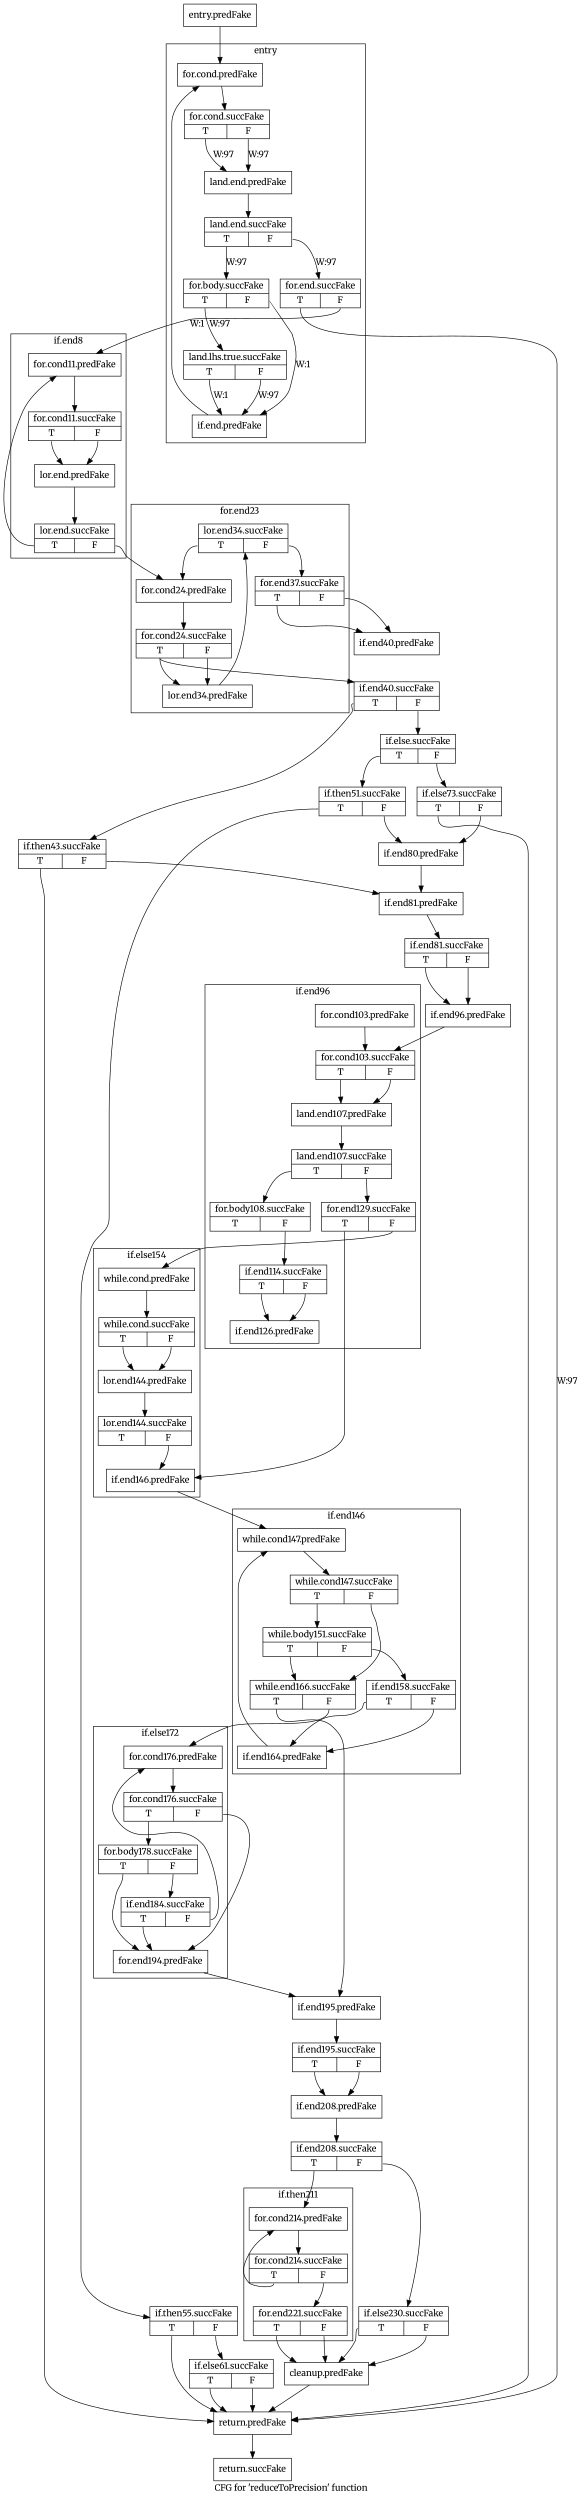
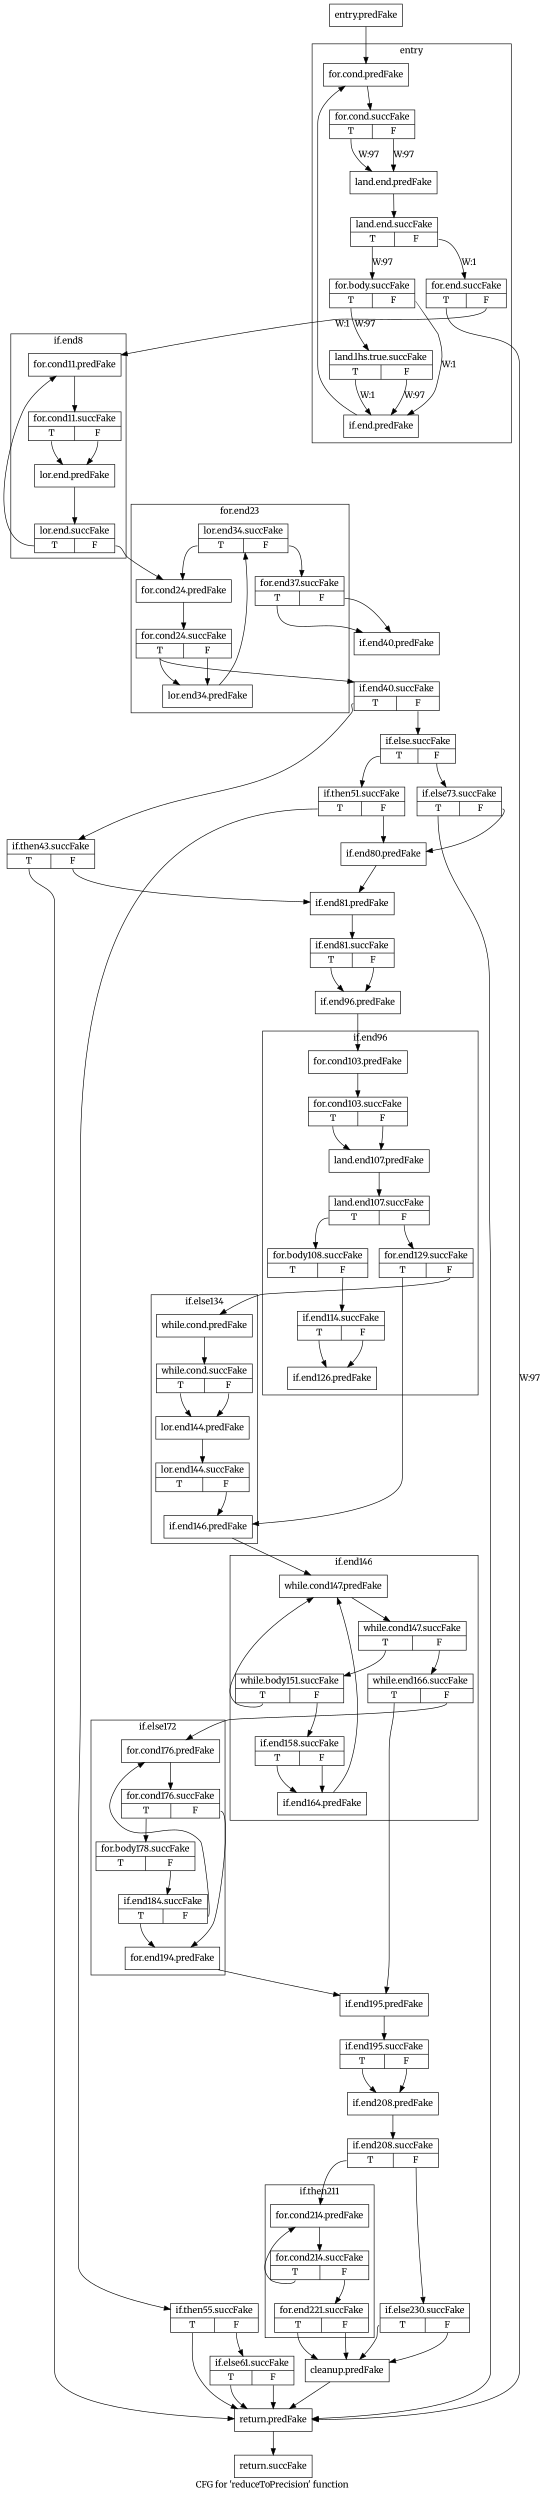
(327, 263) -> (469, 263)
(424, 1036) -> (358, 1027)
(147, 1256) -> (204, 1302)
(291, 1666) -> (246, 1655)
(112, 1913) -> none
